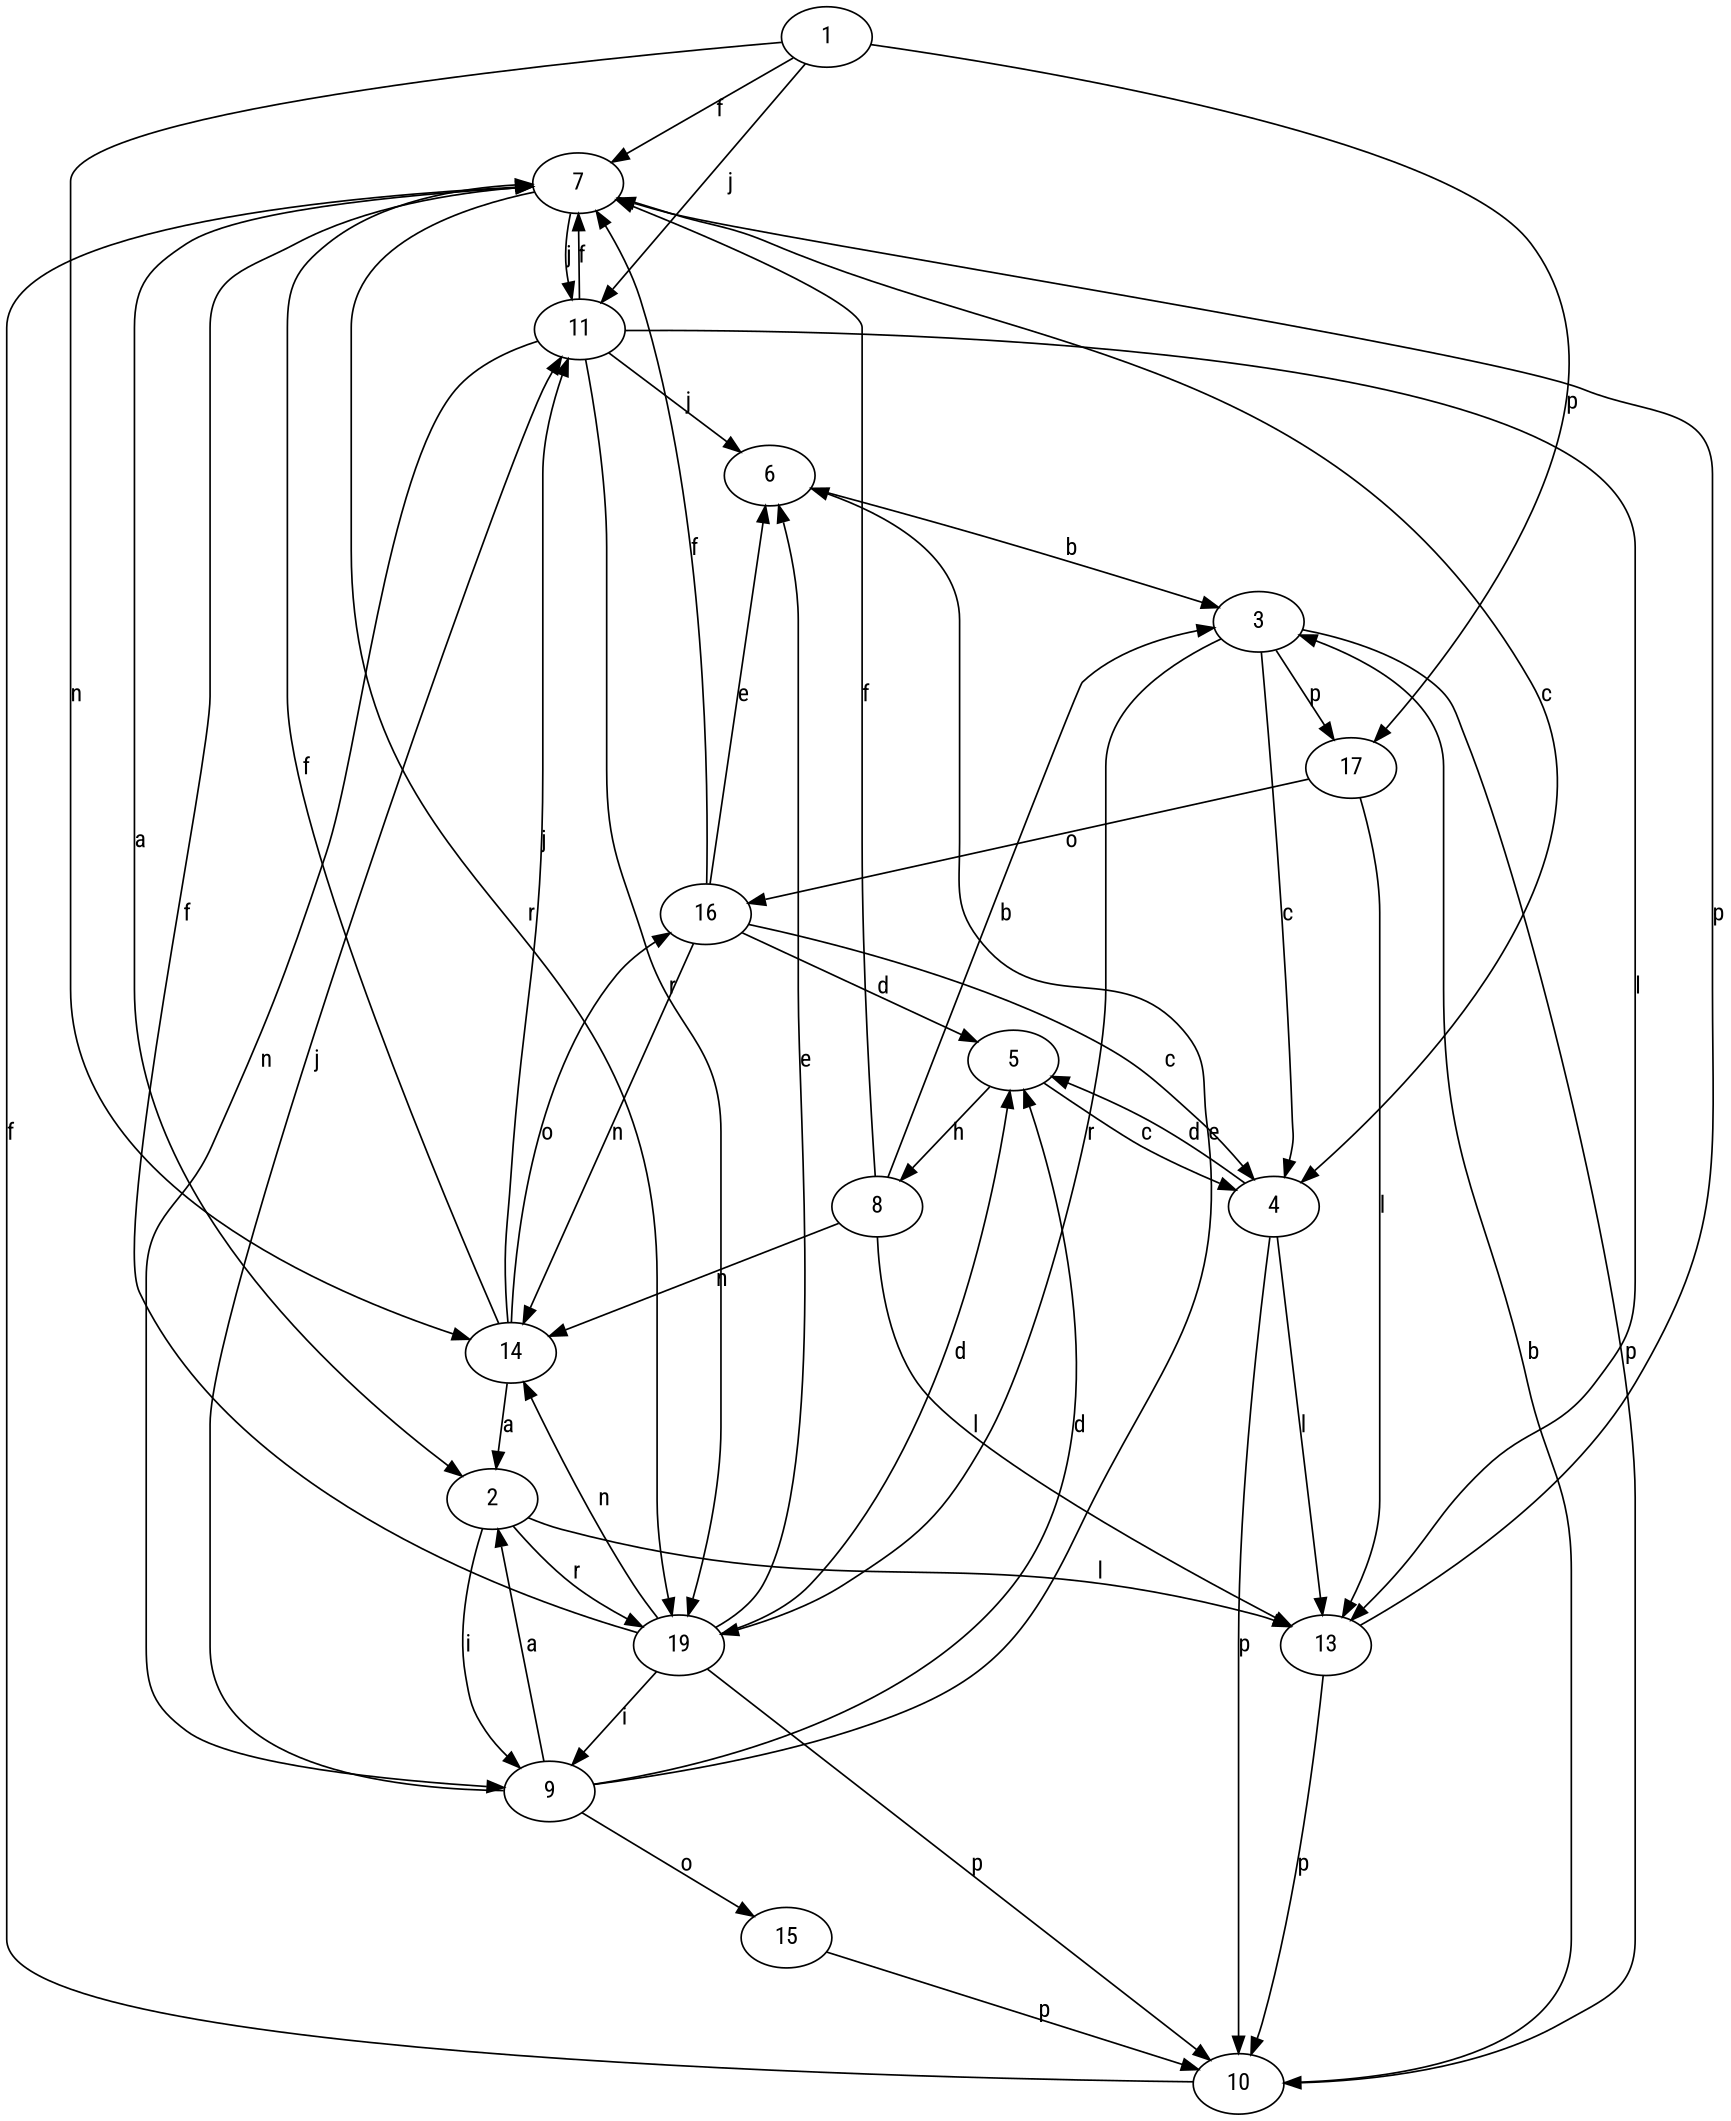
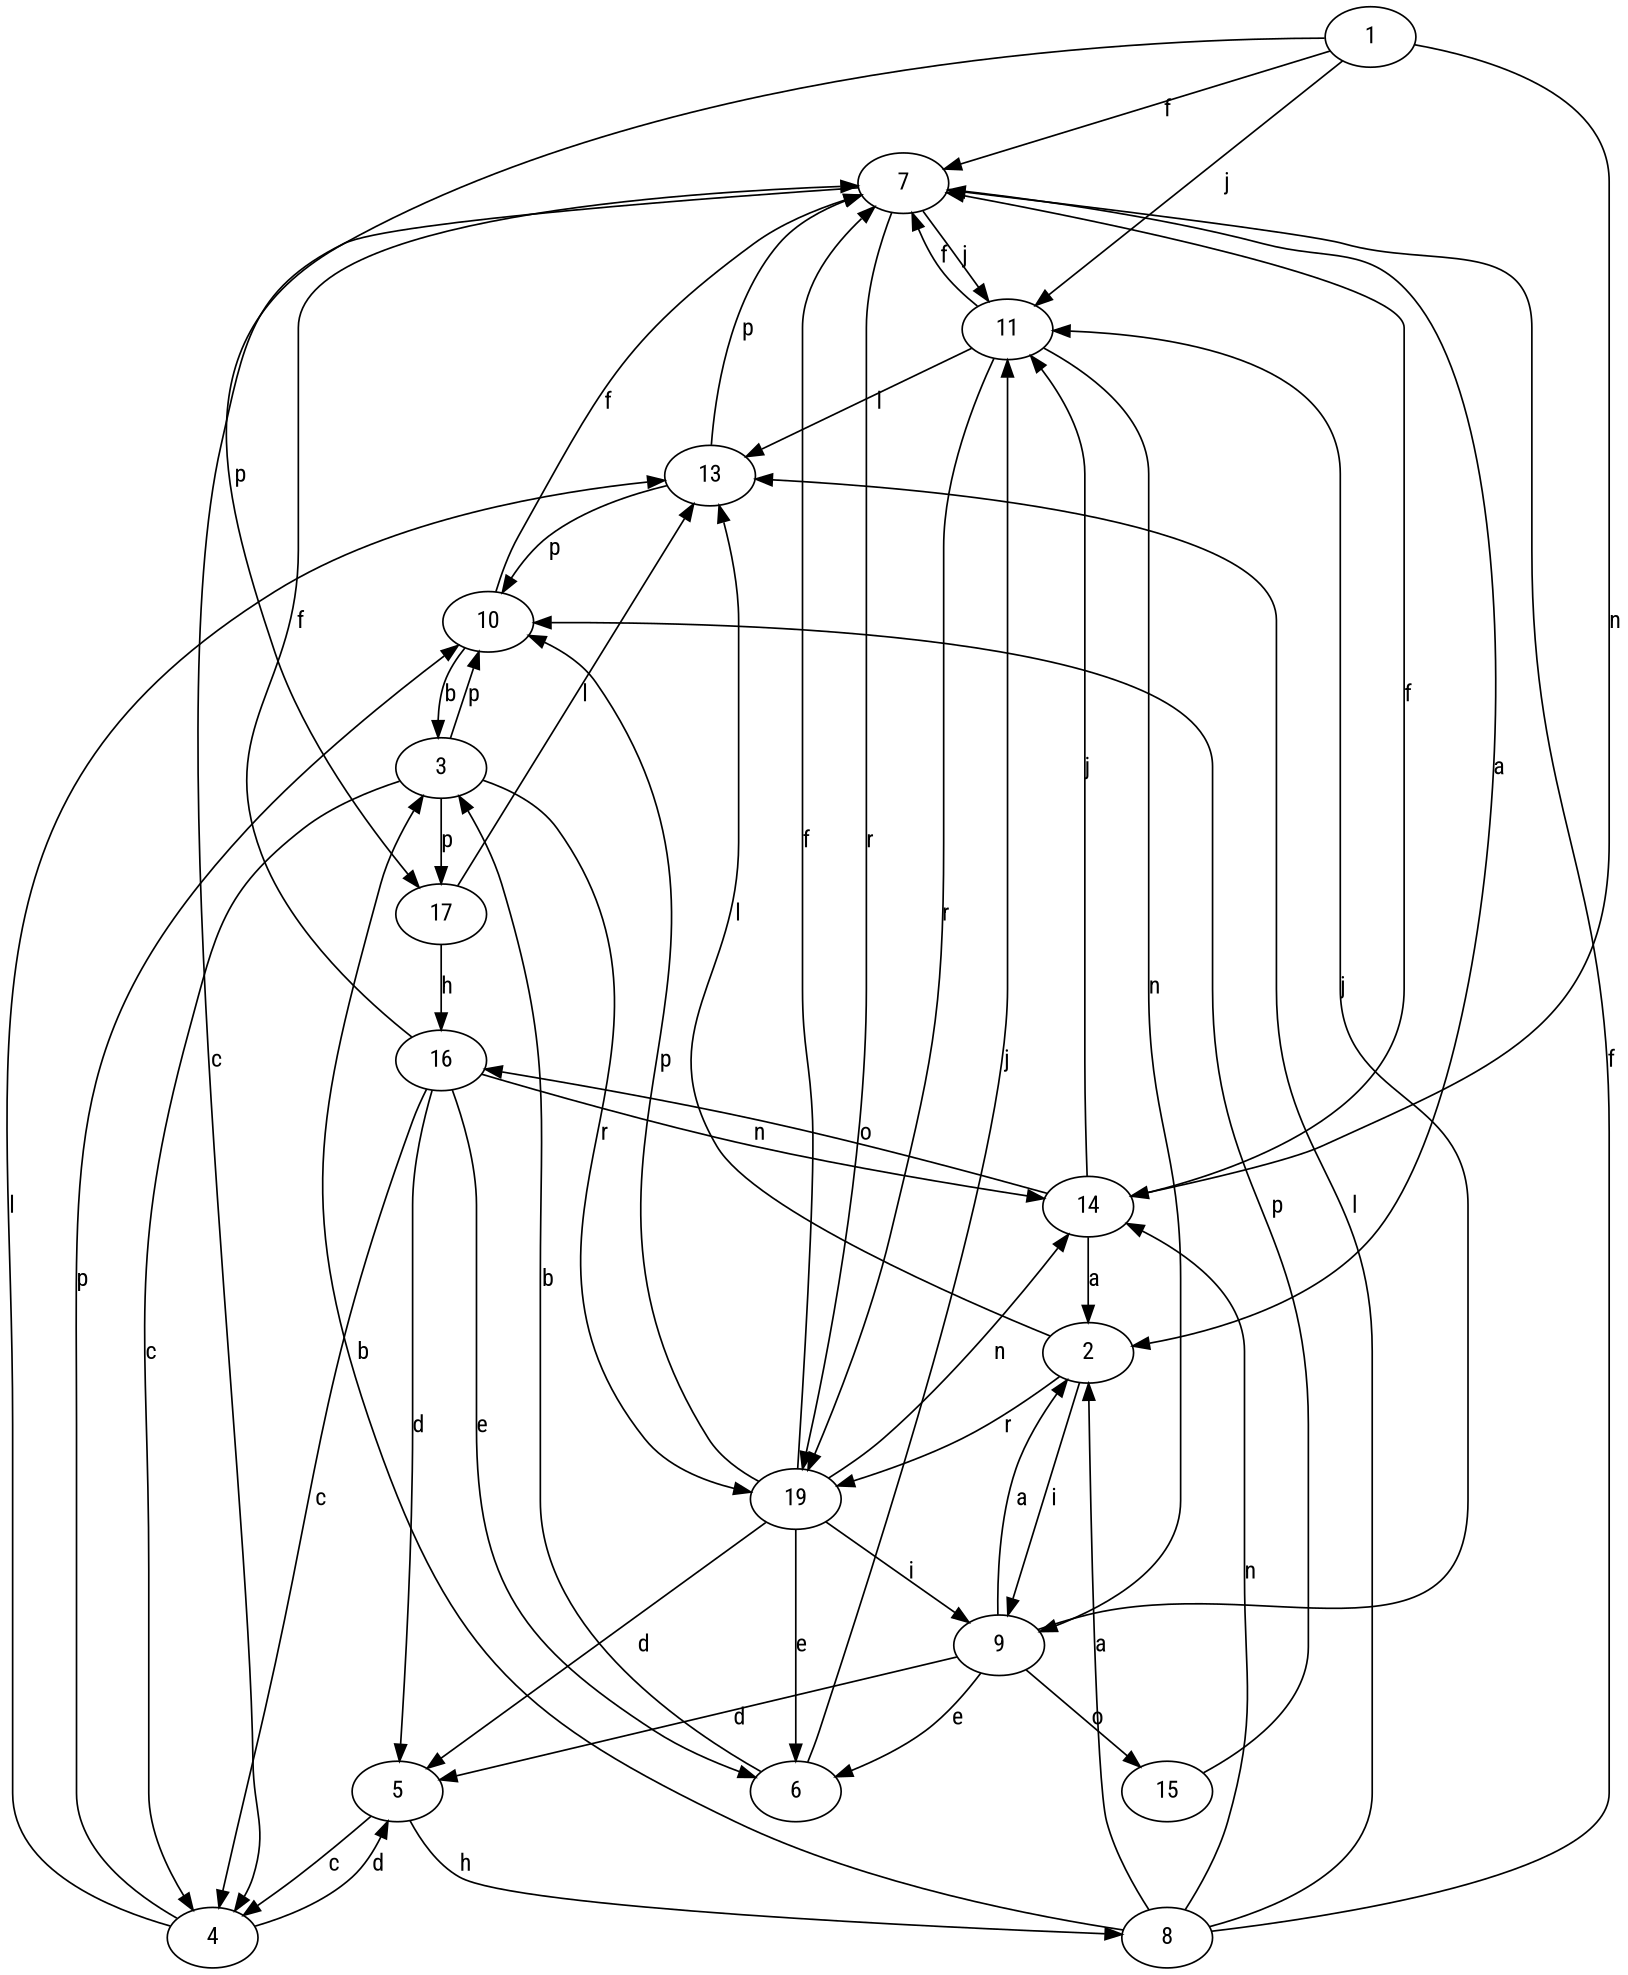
(680, 406) -> (998, 1083)
(1071, 841) -> (447, 987)
none -> (1095, 1660)
